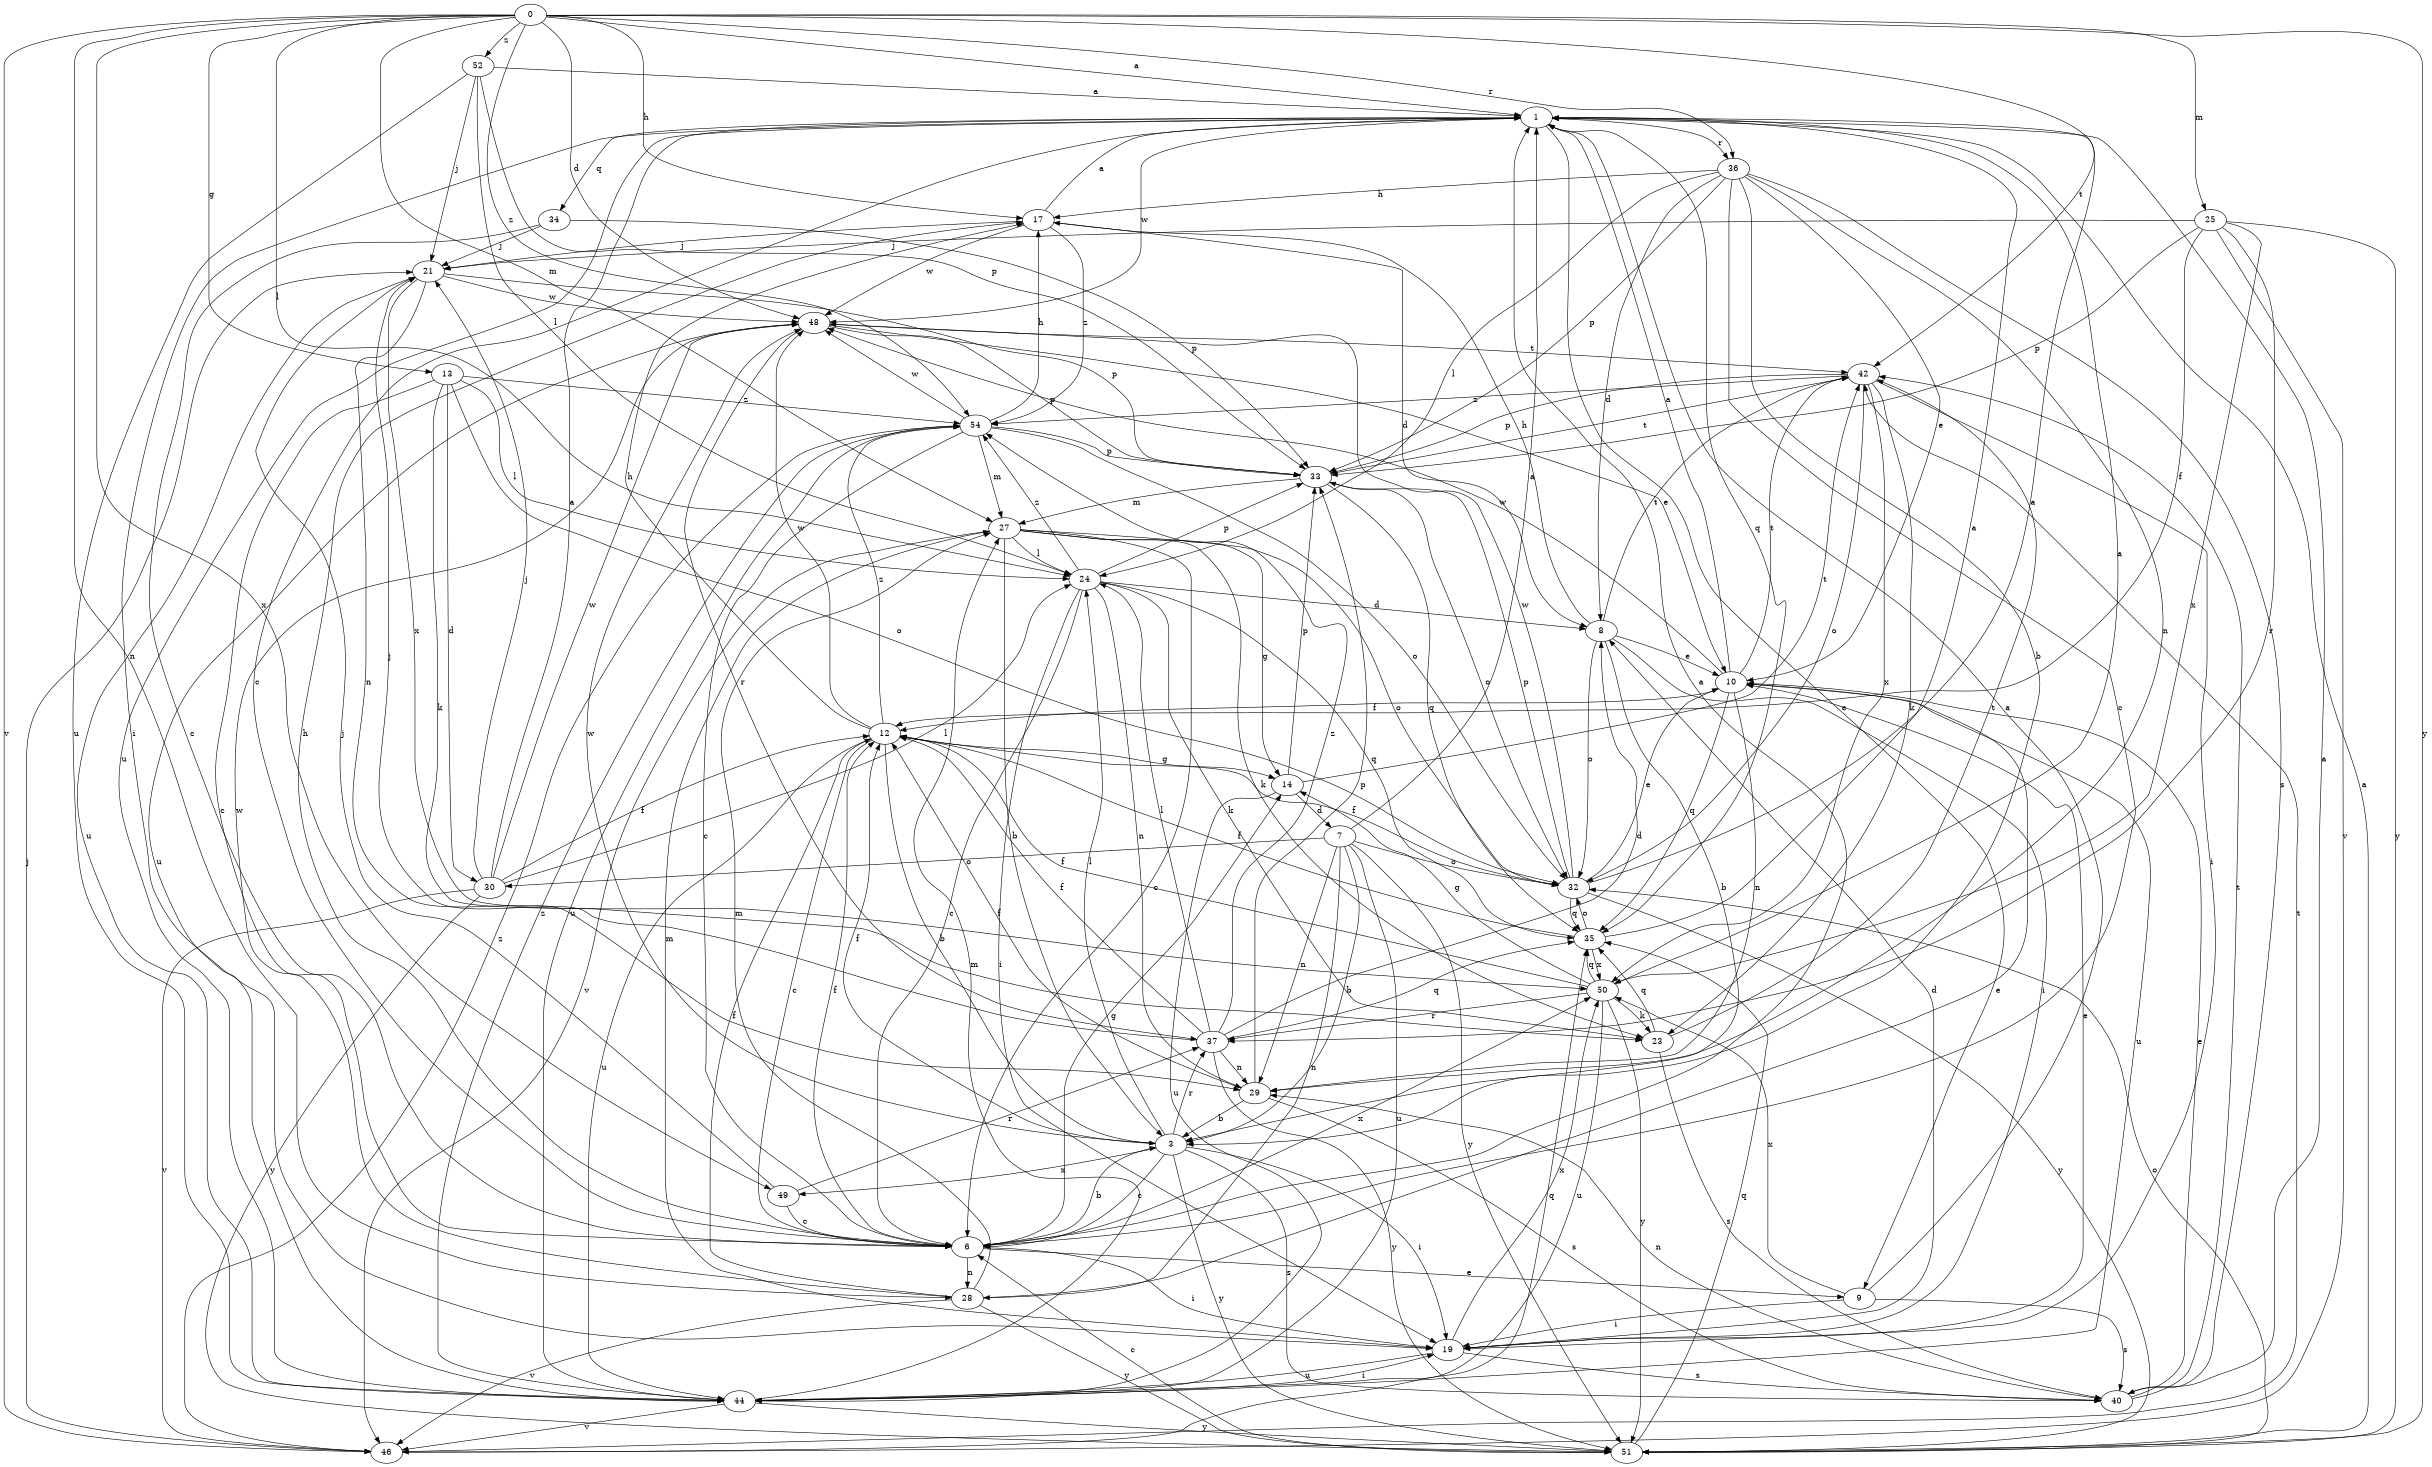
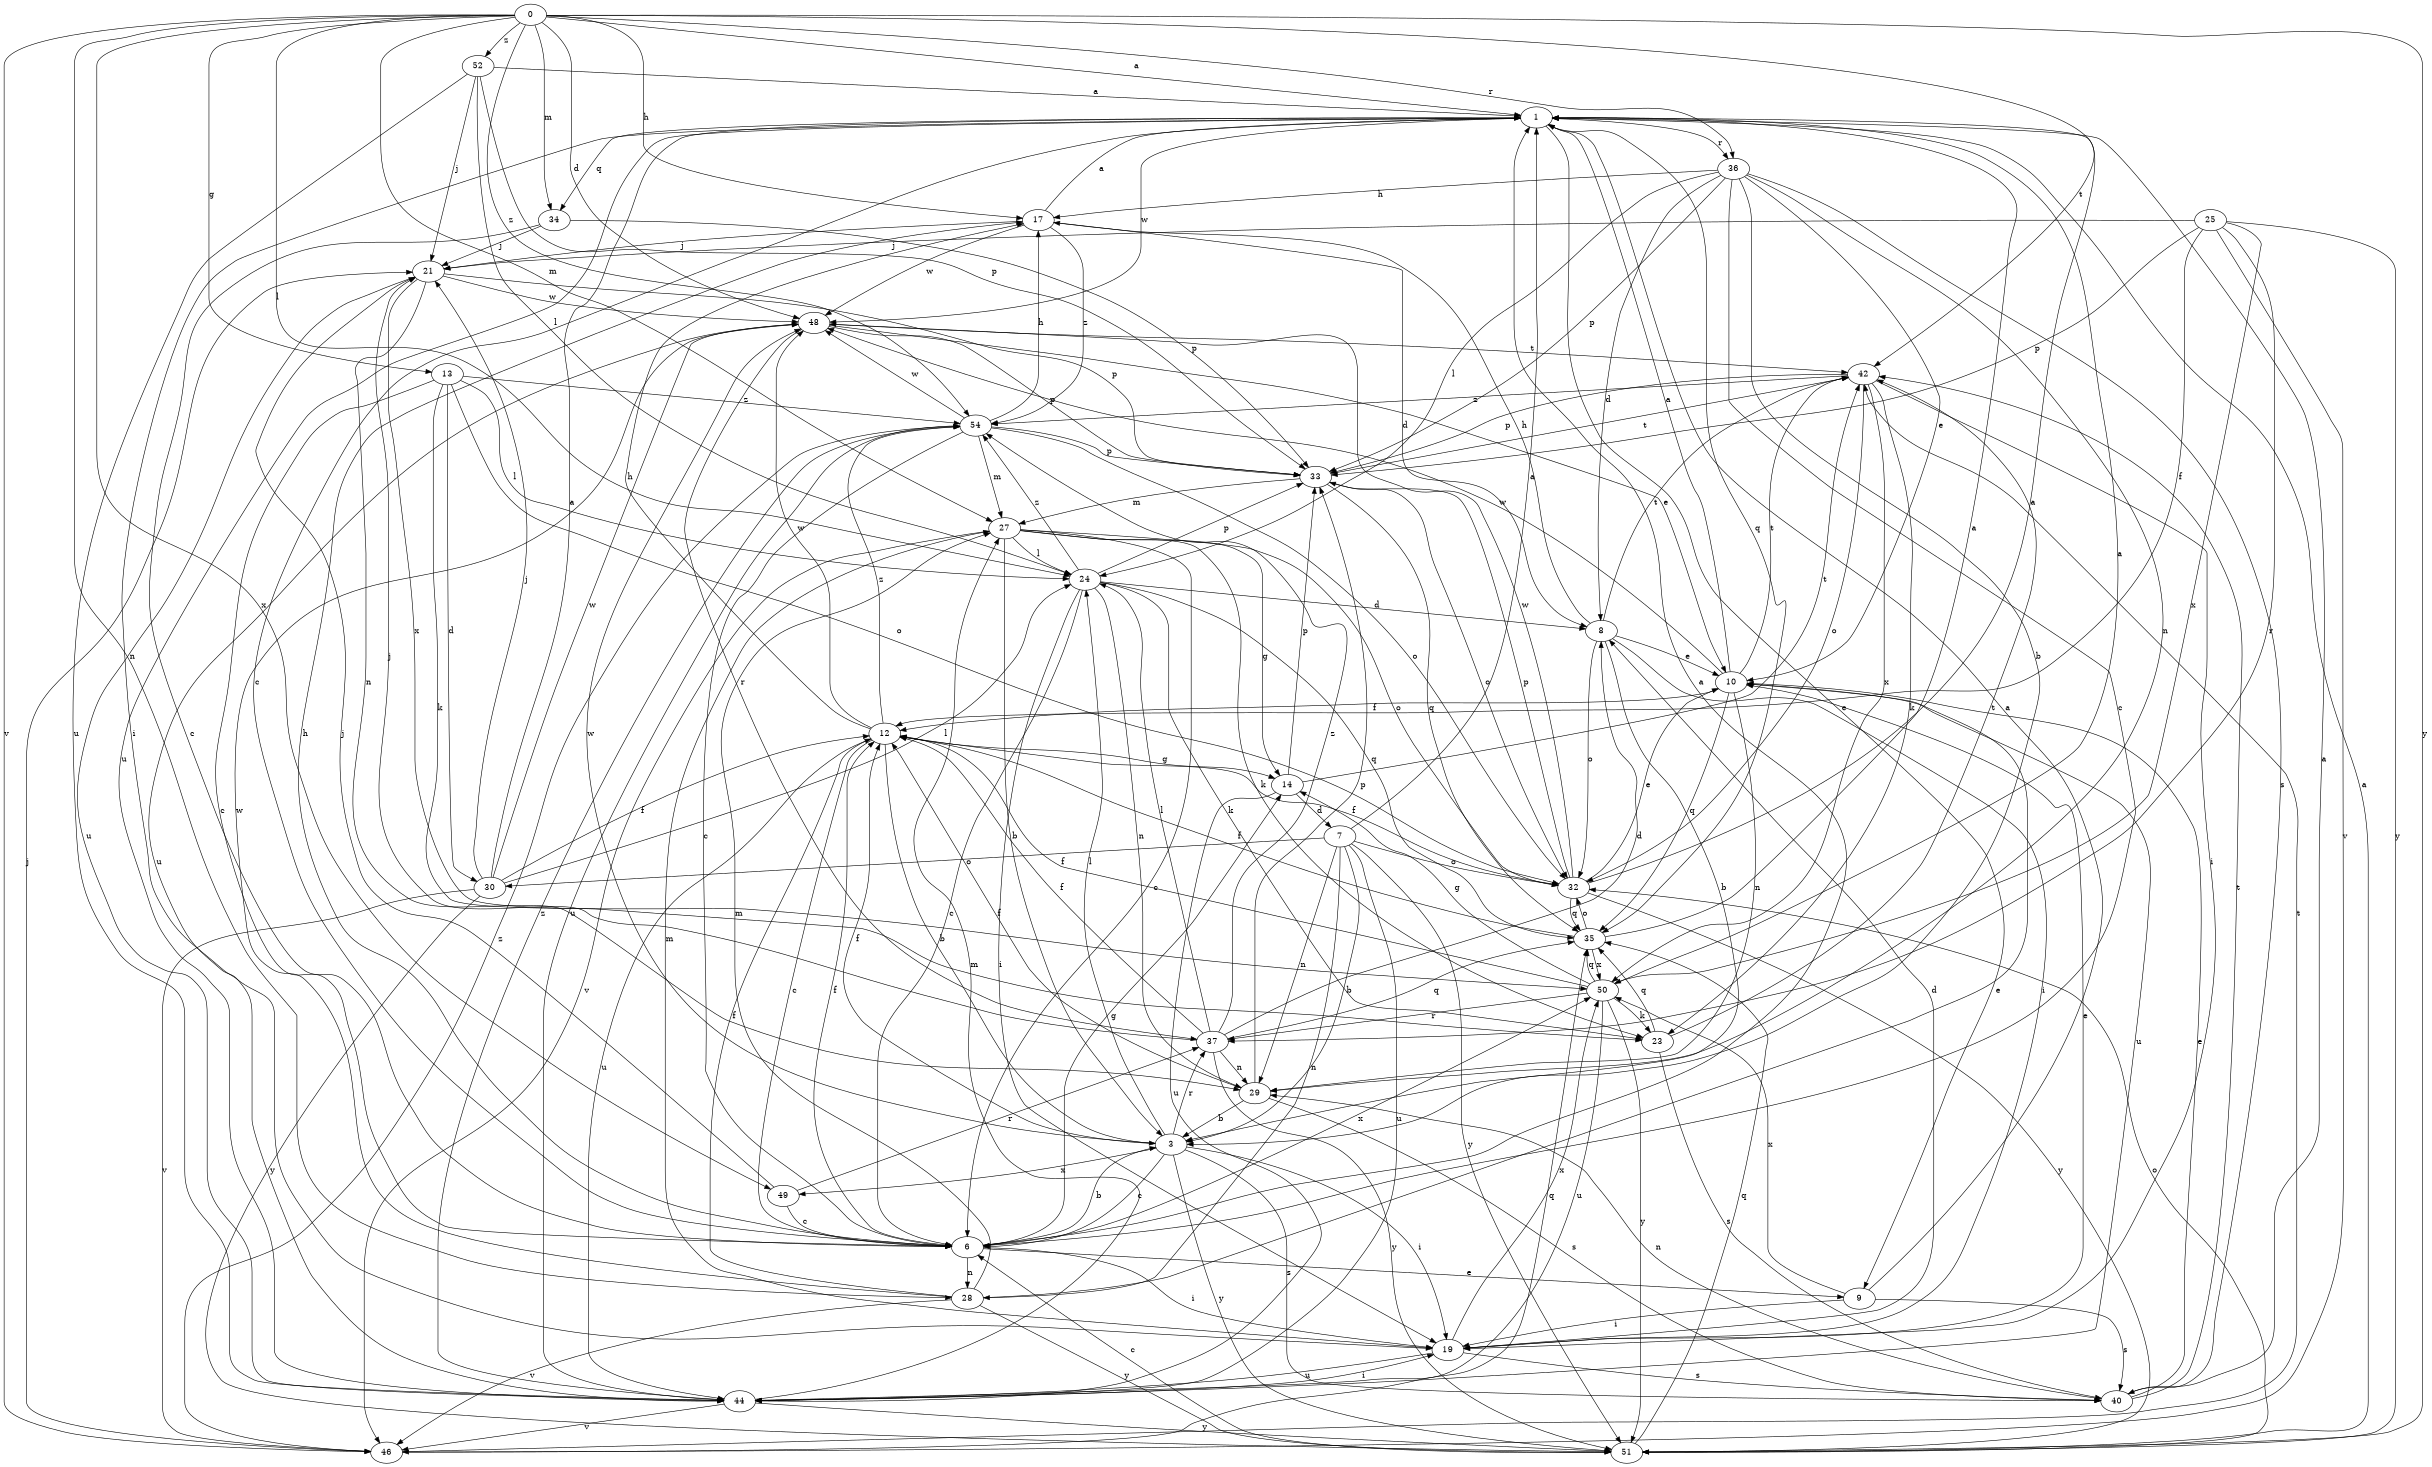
(1448, 17) -> (544, 114)
